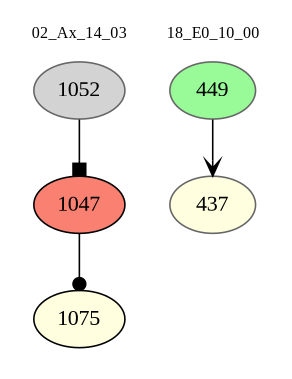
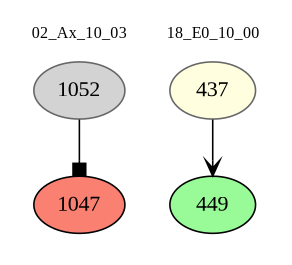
(80, 34) -> (80, 34)
(213, 90) -> (213, 205)
(213, 140) -> (213, 140)
(79, 319) -> none
